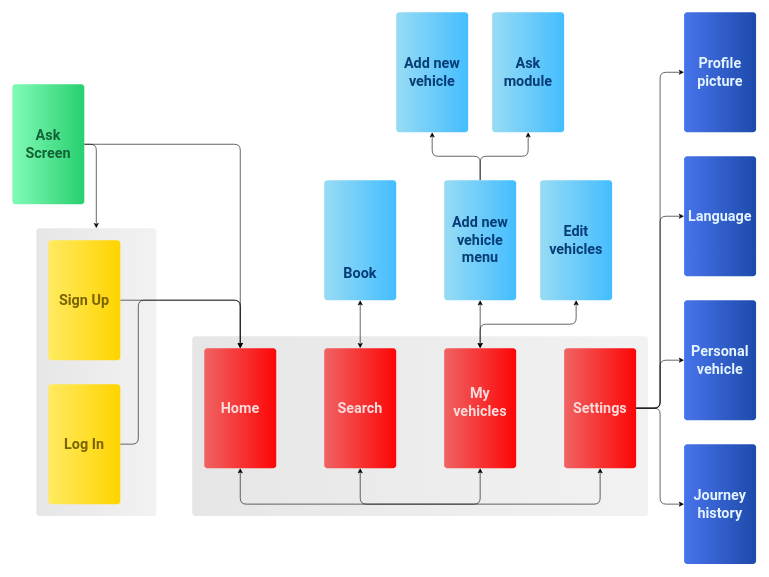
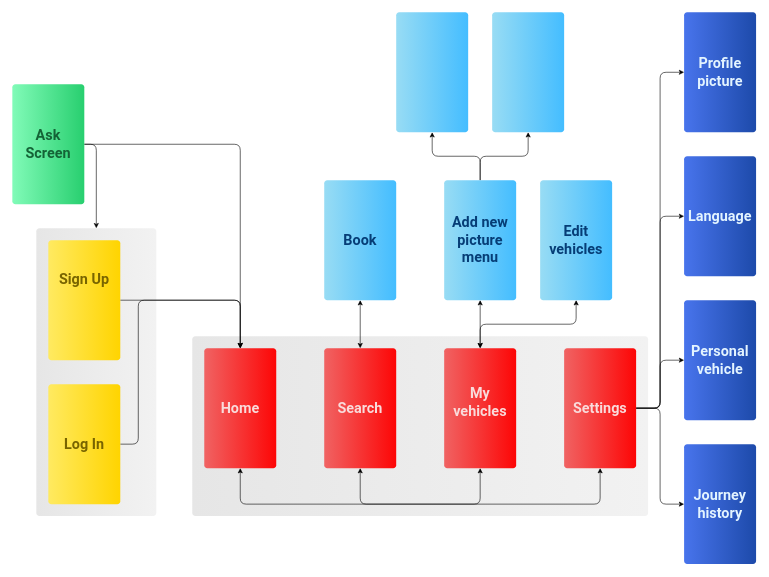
(432, 72) -> none
(528, 72) -> none
(480, 240) -> (480, 240)
(360, 273) -> (360, 240)
(84, 300) -> (84, 279)
